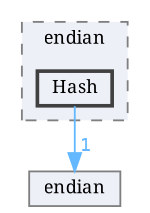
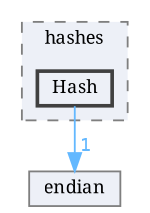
(75, 39) -> (75, 39)
